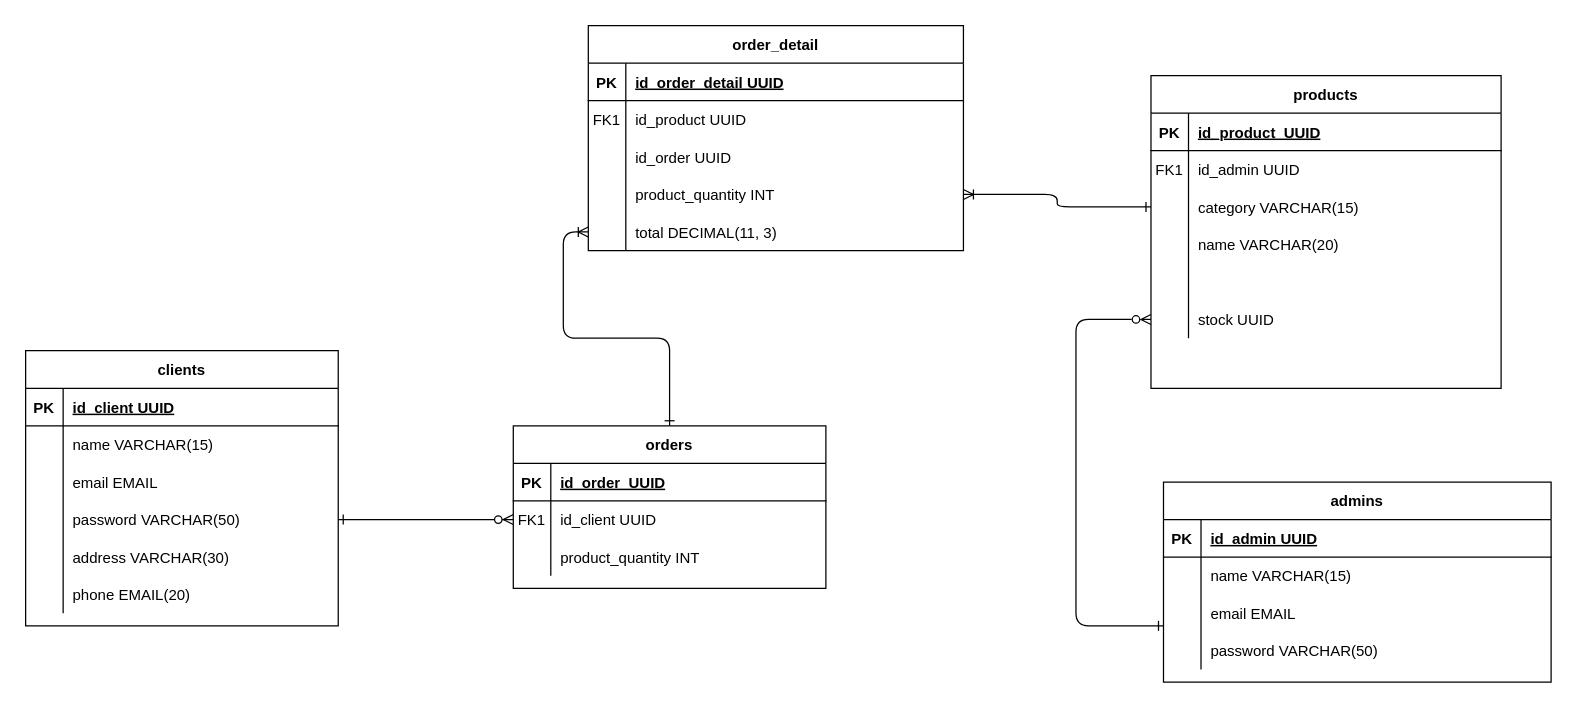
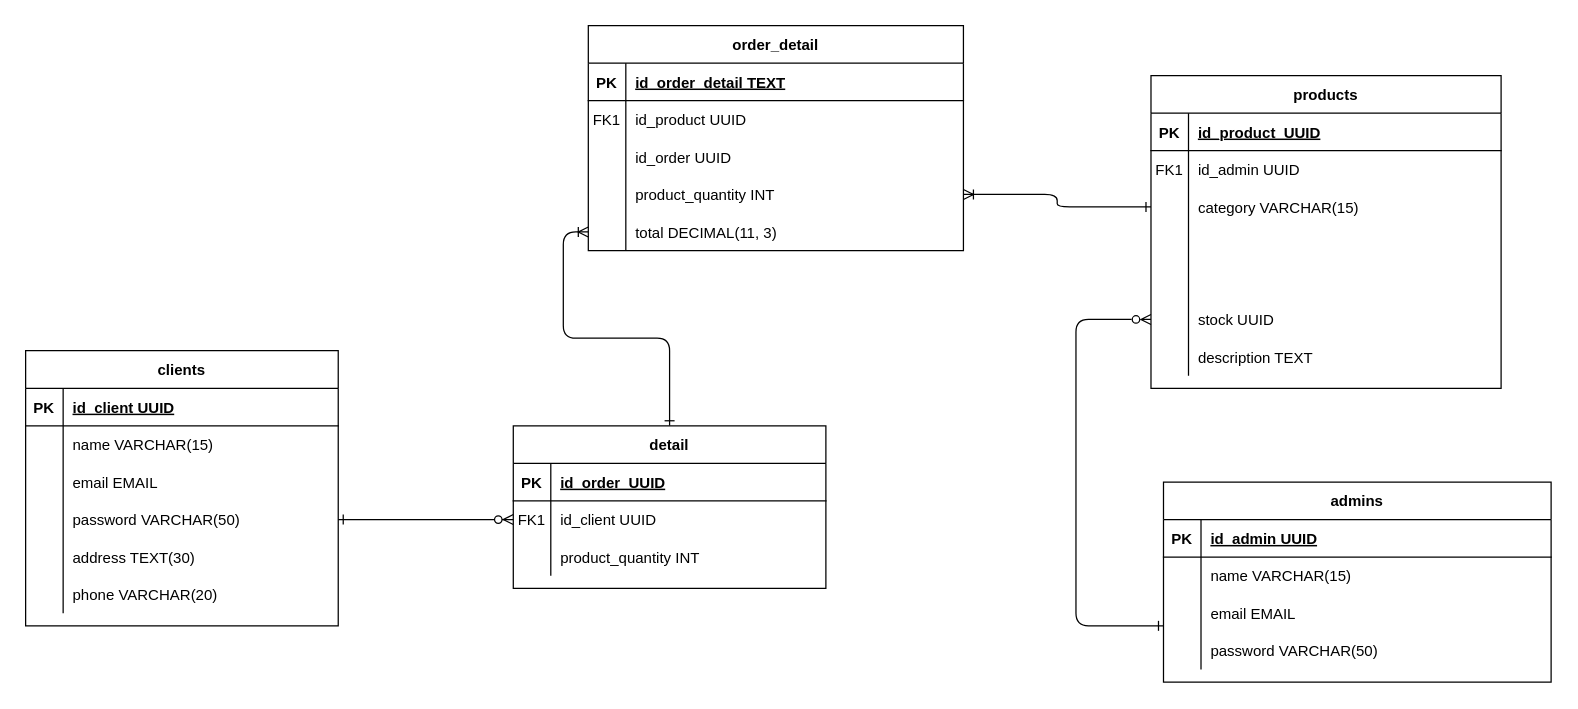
(711, 83) -> (711, 83)
(1344, 244) -> none
none -> (1344, 357)
(669, 445) -> (669, 445)
(150, 558) -> (138, 558)
(134, 595) -> (142, 595)
